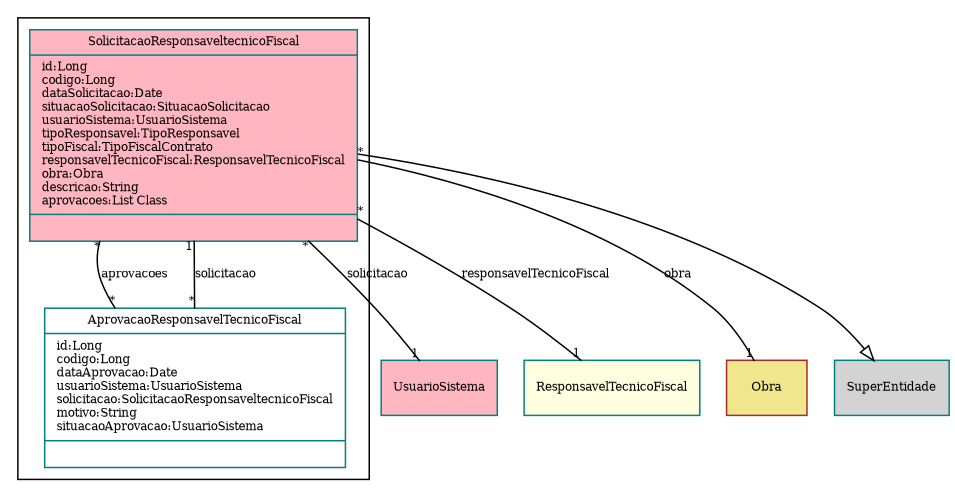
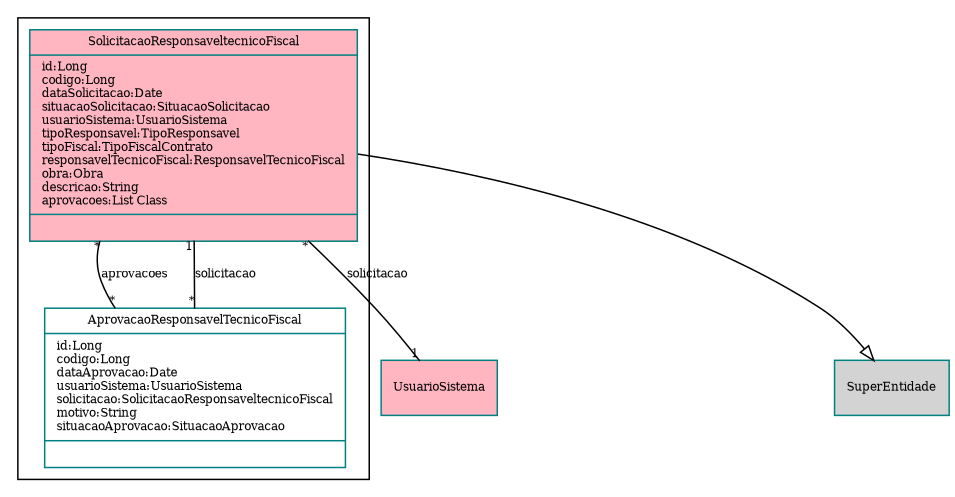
(612, 388) -> none
(767, 388) -> none
(160, 427) -> (171, 427)
